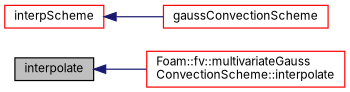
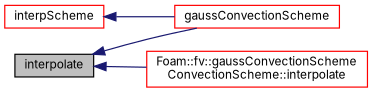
none -> (150, 39)
(246, 69) -> (257, 69)
